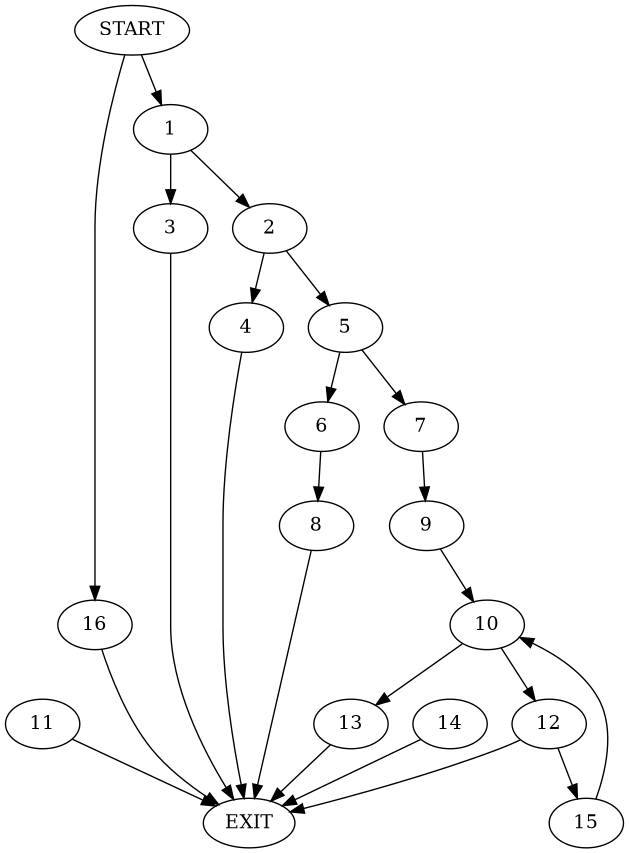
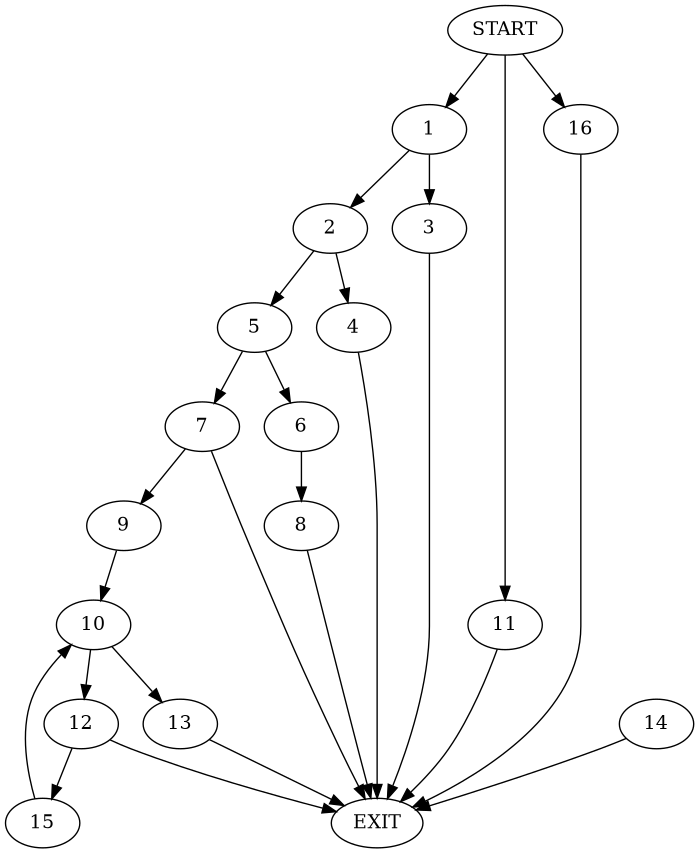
none -> (505, 321)
none -> (282, 620)
